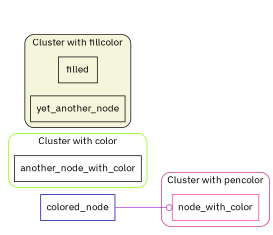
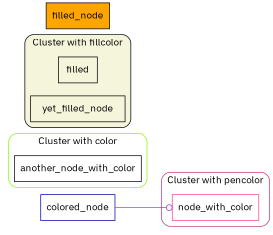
none -> (78, 16)
(78, 109) -> (78, 109)
